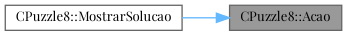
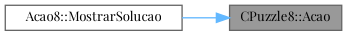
(94, 18) -> (94, 18)
